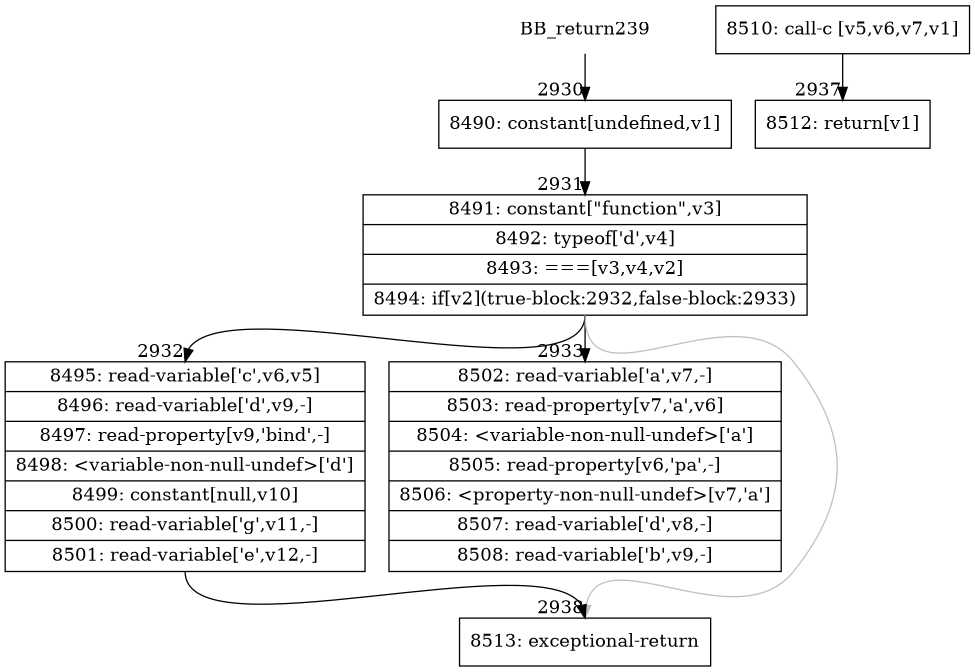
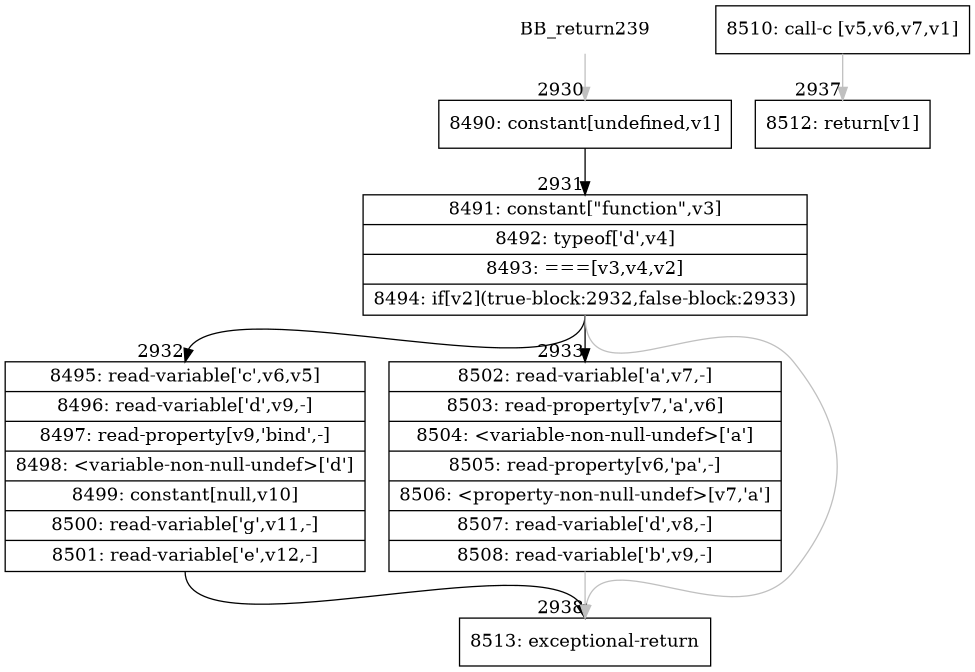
(585, 70) -> (585, 70)
(843, 70) -> (843, 70)
none -> (585, 588)
